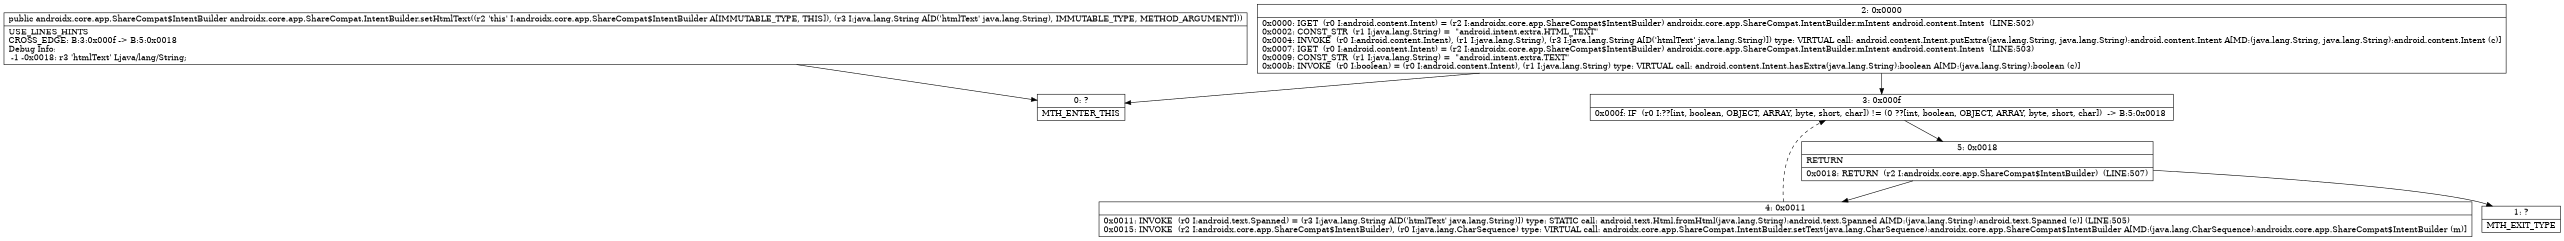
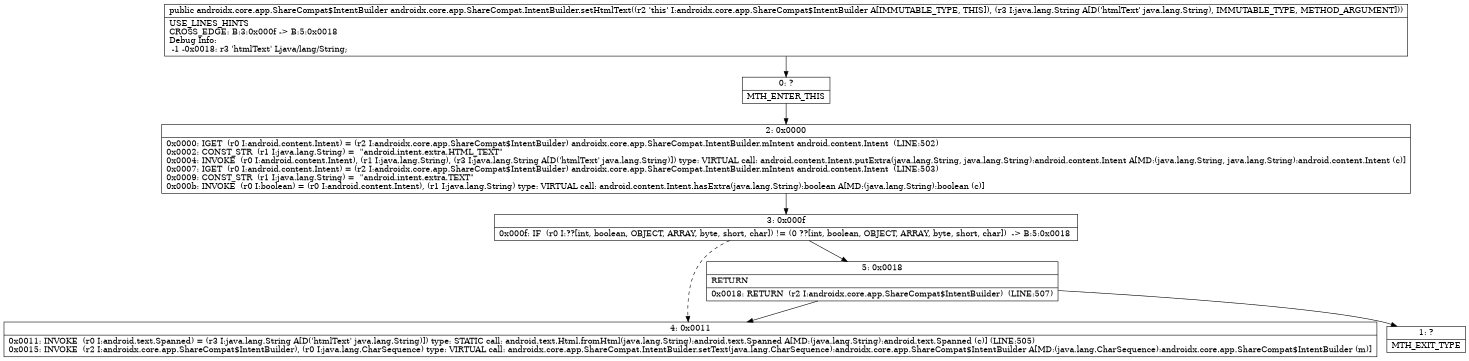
(1305, 88) -> (786, 111)
(1789, 156) -> (696, 271)
